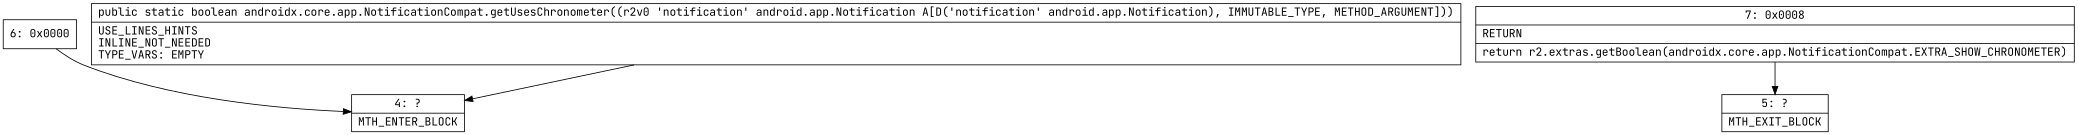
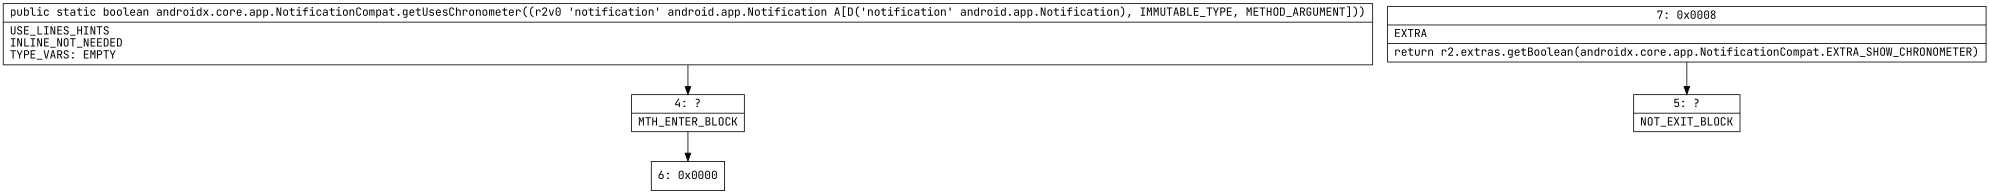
(1502, 34) -> (1411, 34)
(196, 95) -> (688, 142)
(1775, 122) -> (1687, 122)
